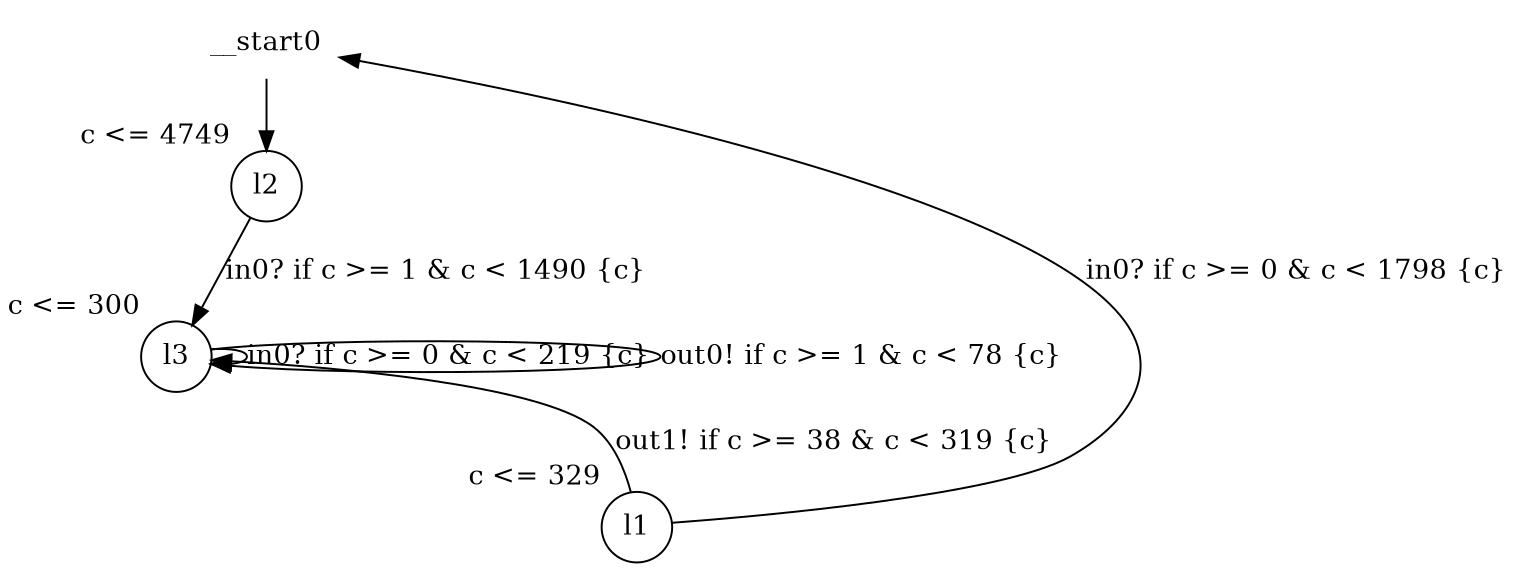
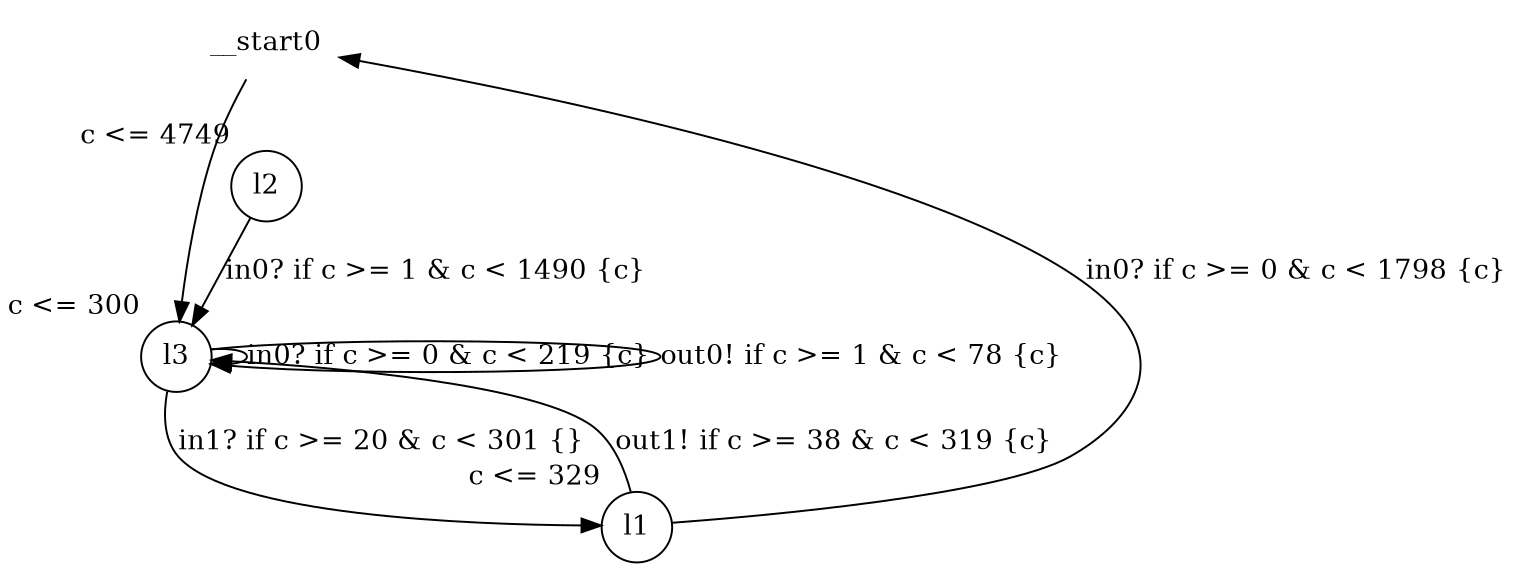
(267, 105) -> (203, 187)
none -> (341, 510)
